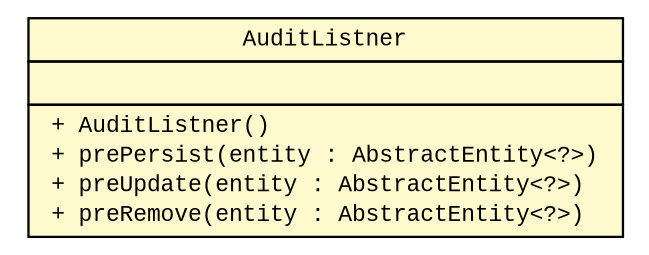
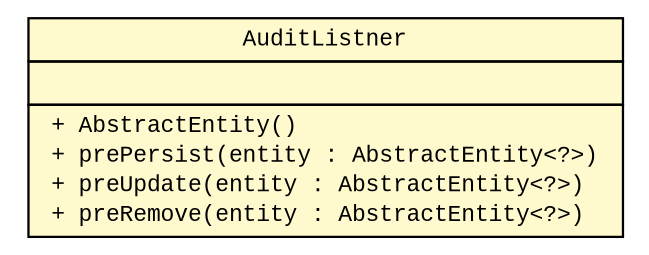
(162, 125) -> (175, 125)
